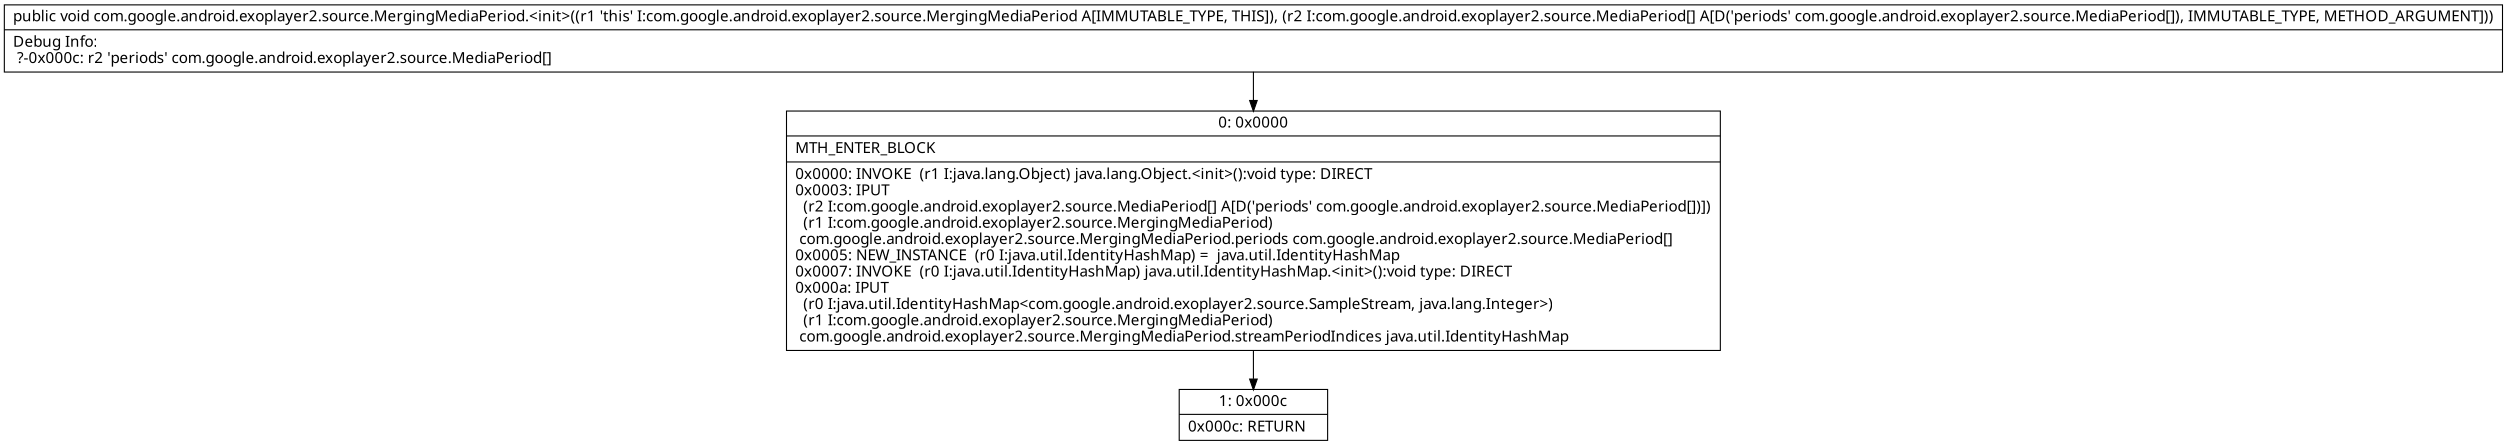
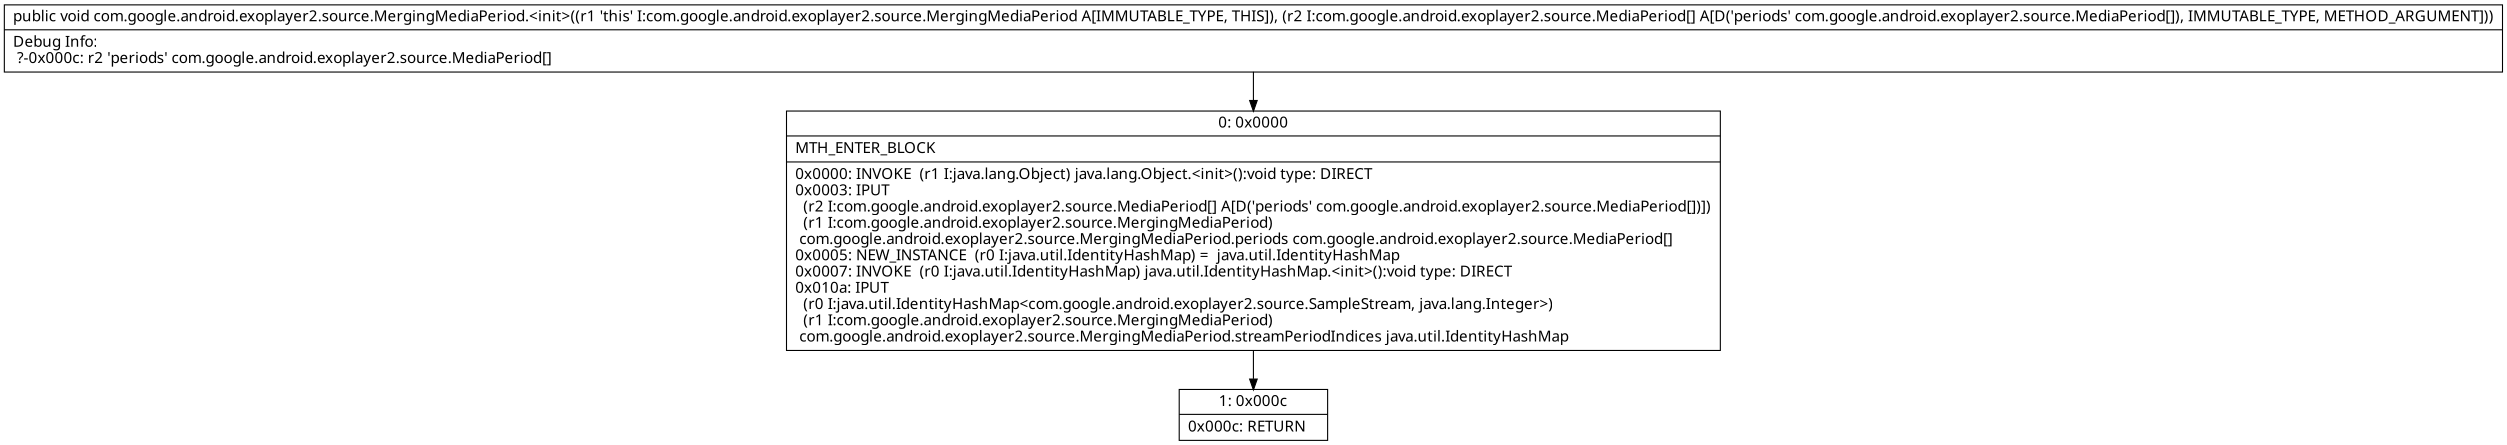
(846, 288) -> (846, 288)
